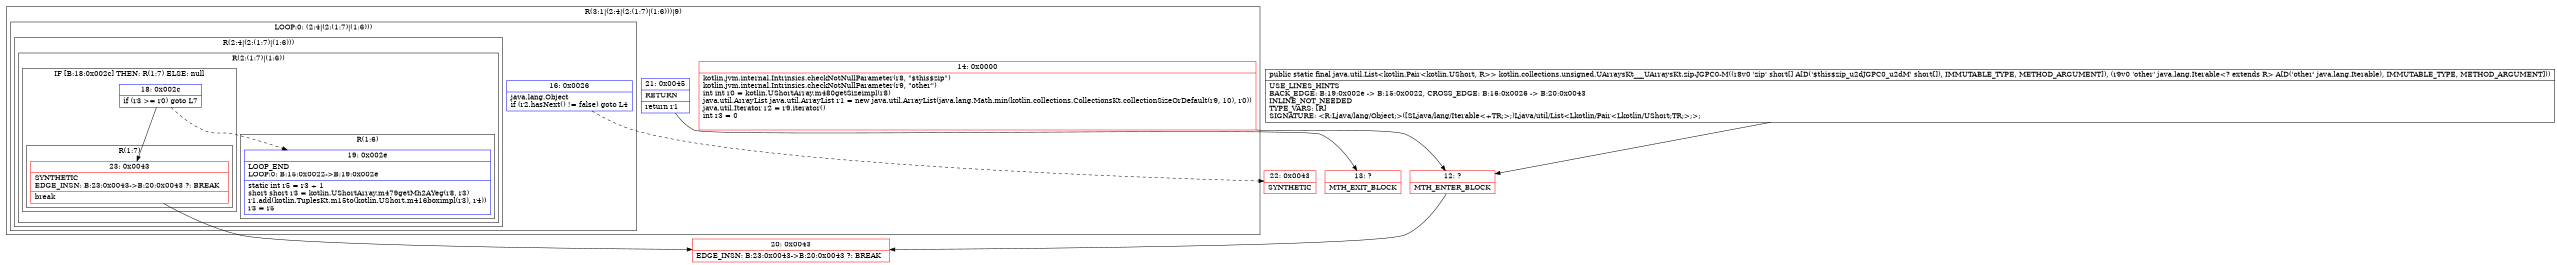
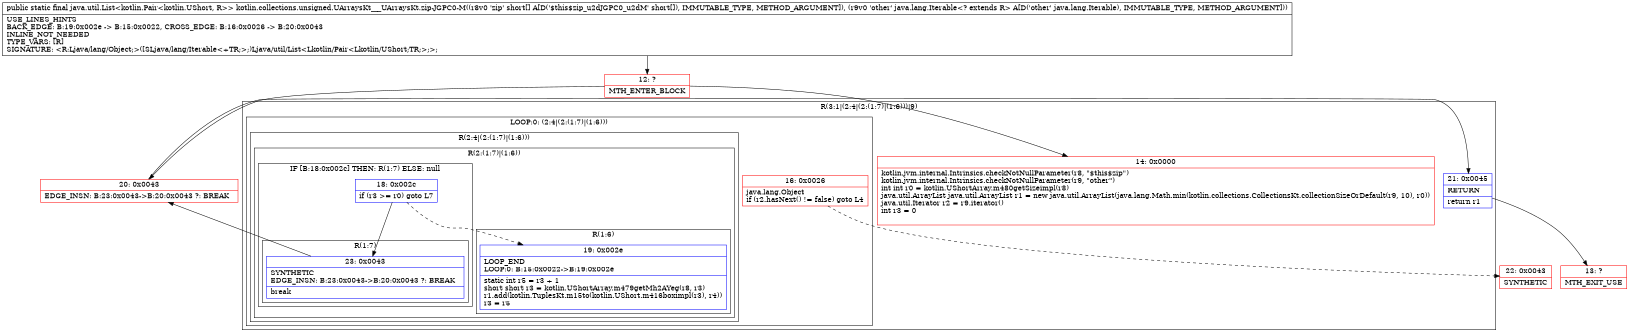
(570, 96) -> (805, 191)
none -> (819, 98)
(1356, 130) -> (889, 105)
(130, 182) -> (365, 277)
(1363, 188) -> (1594, 283)
